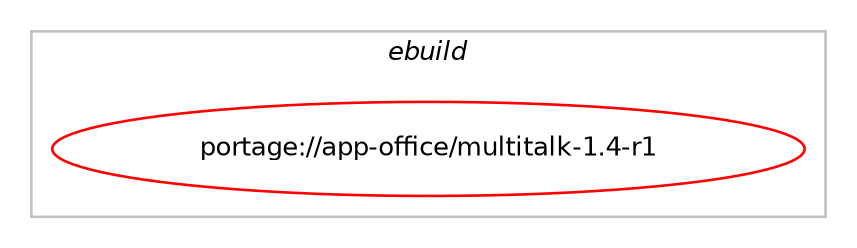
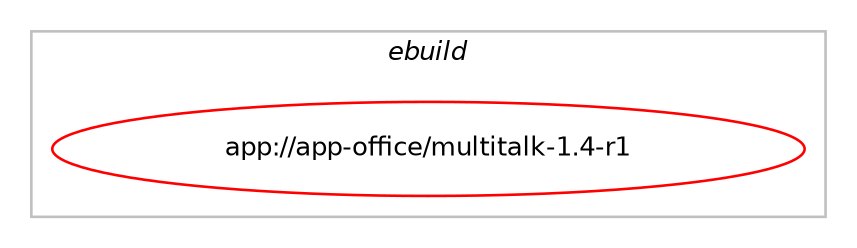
(428, 149) -> (428, 149)
